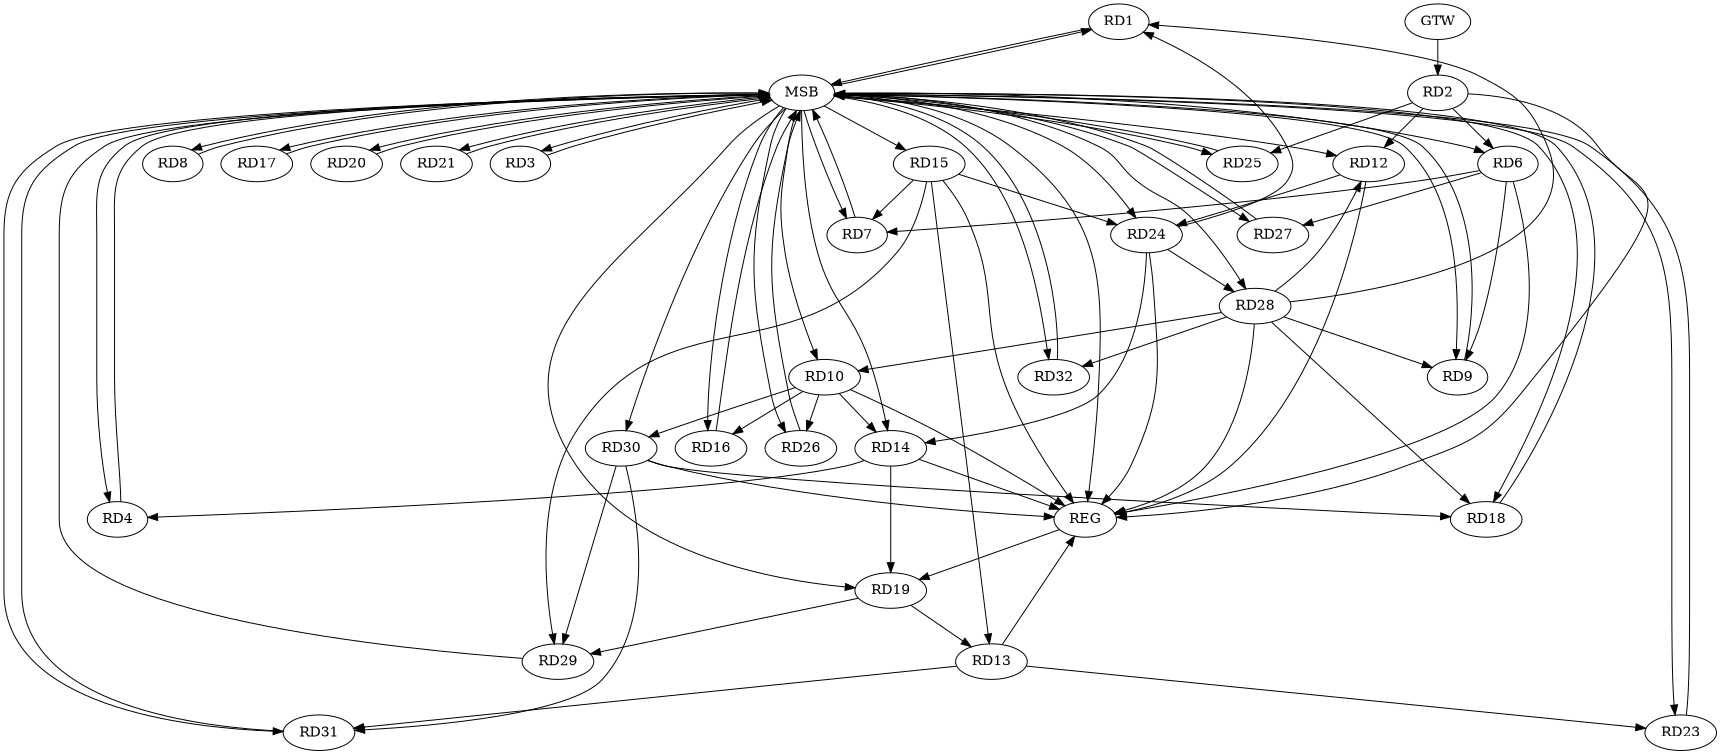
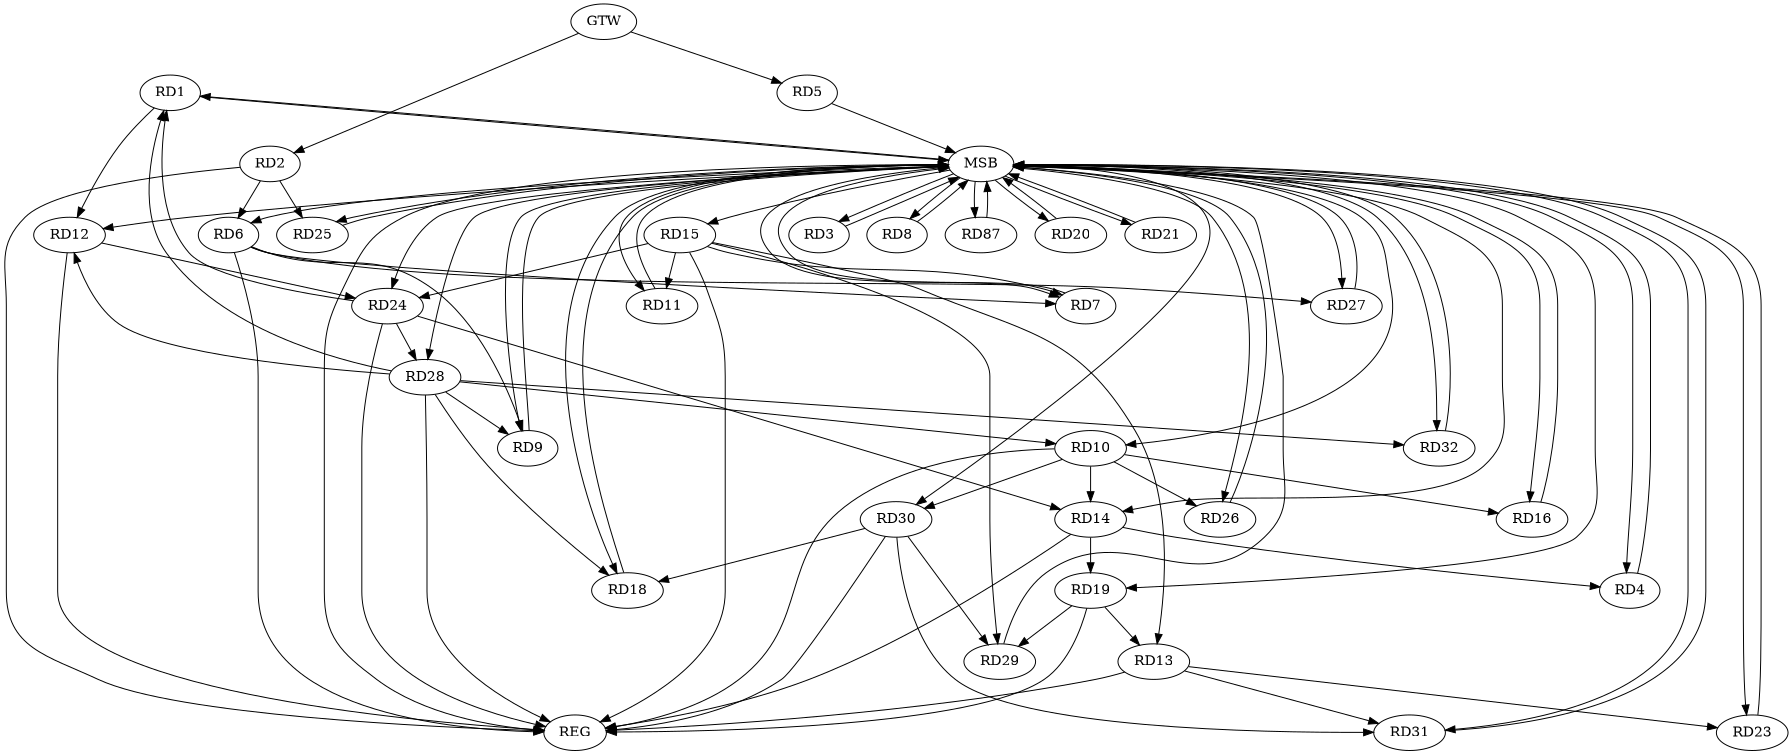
none -> (807, 93)
(1407, 124) -> (113, 154)
(257, 164) -> (981, 235)
none -> (662, 306)
(994, 553) -> (875, 720)
